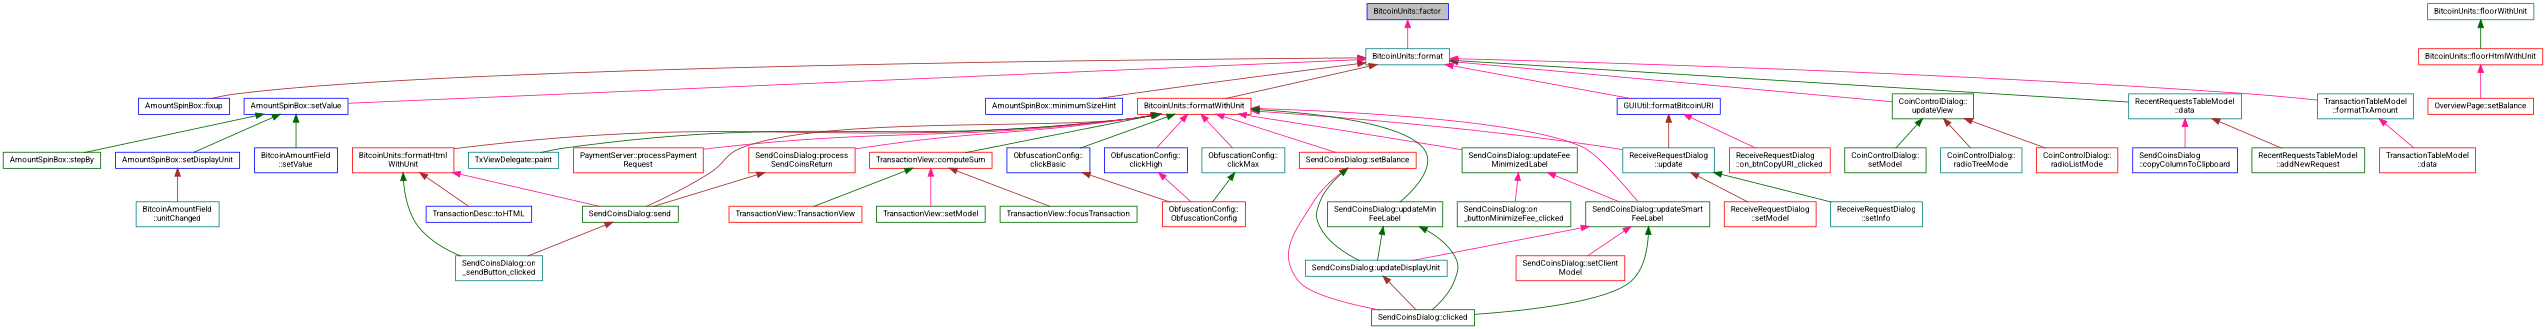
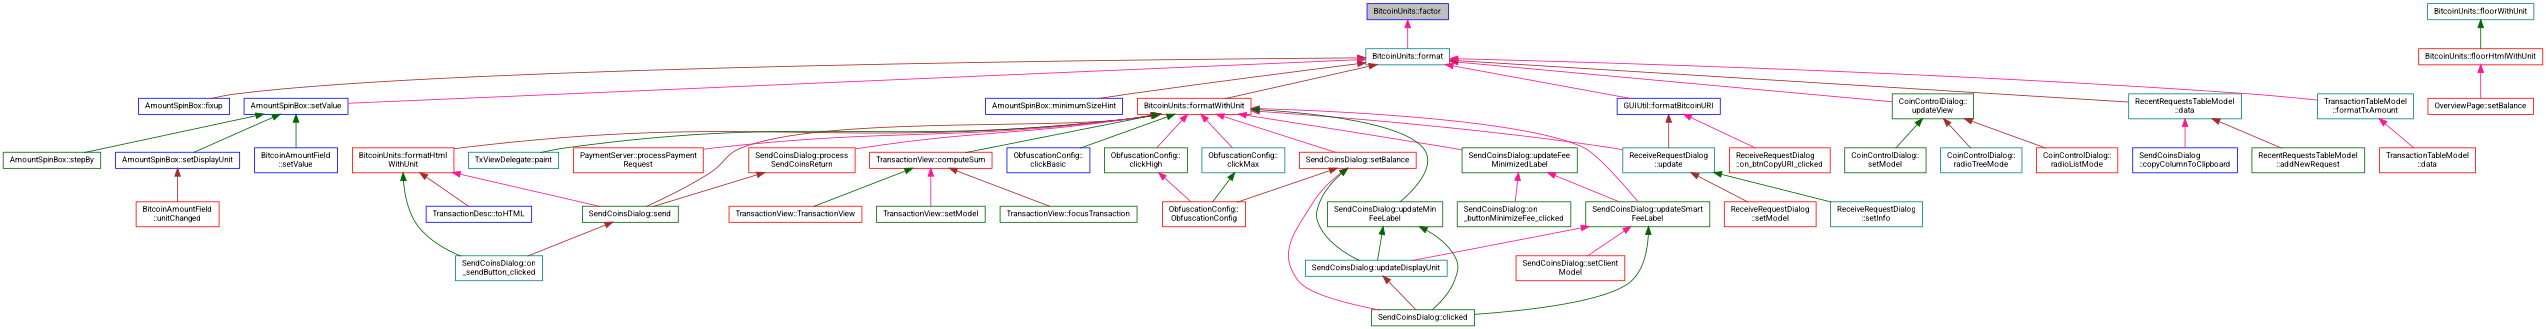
(1793, 81) -> (1793, 81)
(1146, 160) -> (1146, 160)
(1130, 189) -> (1283, 186)
(178, 214) -> (178, 214)
